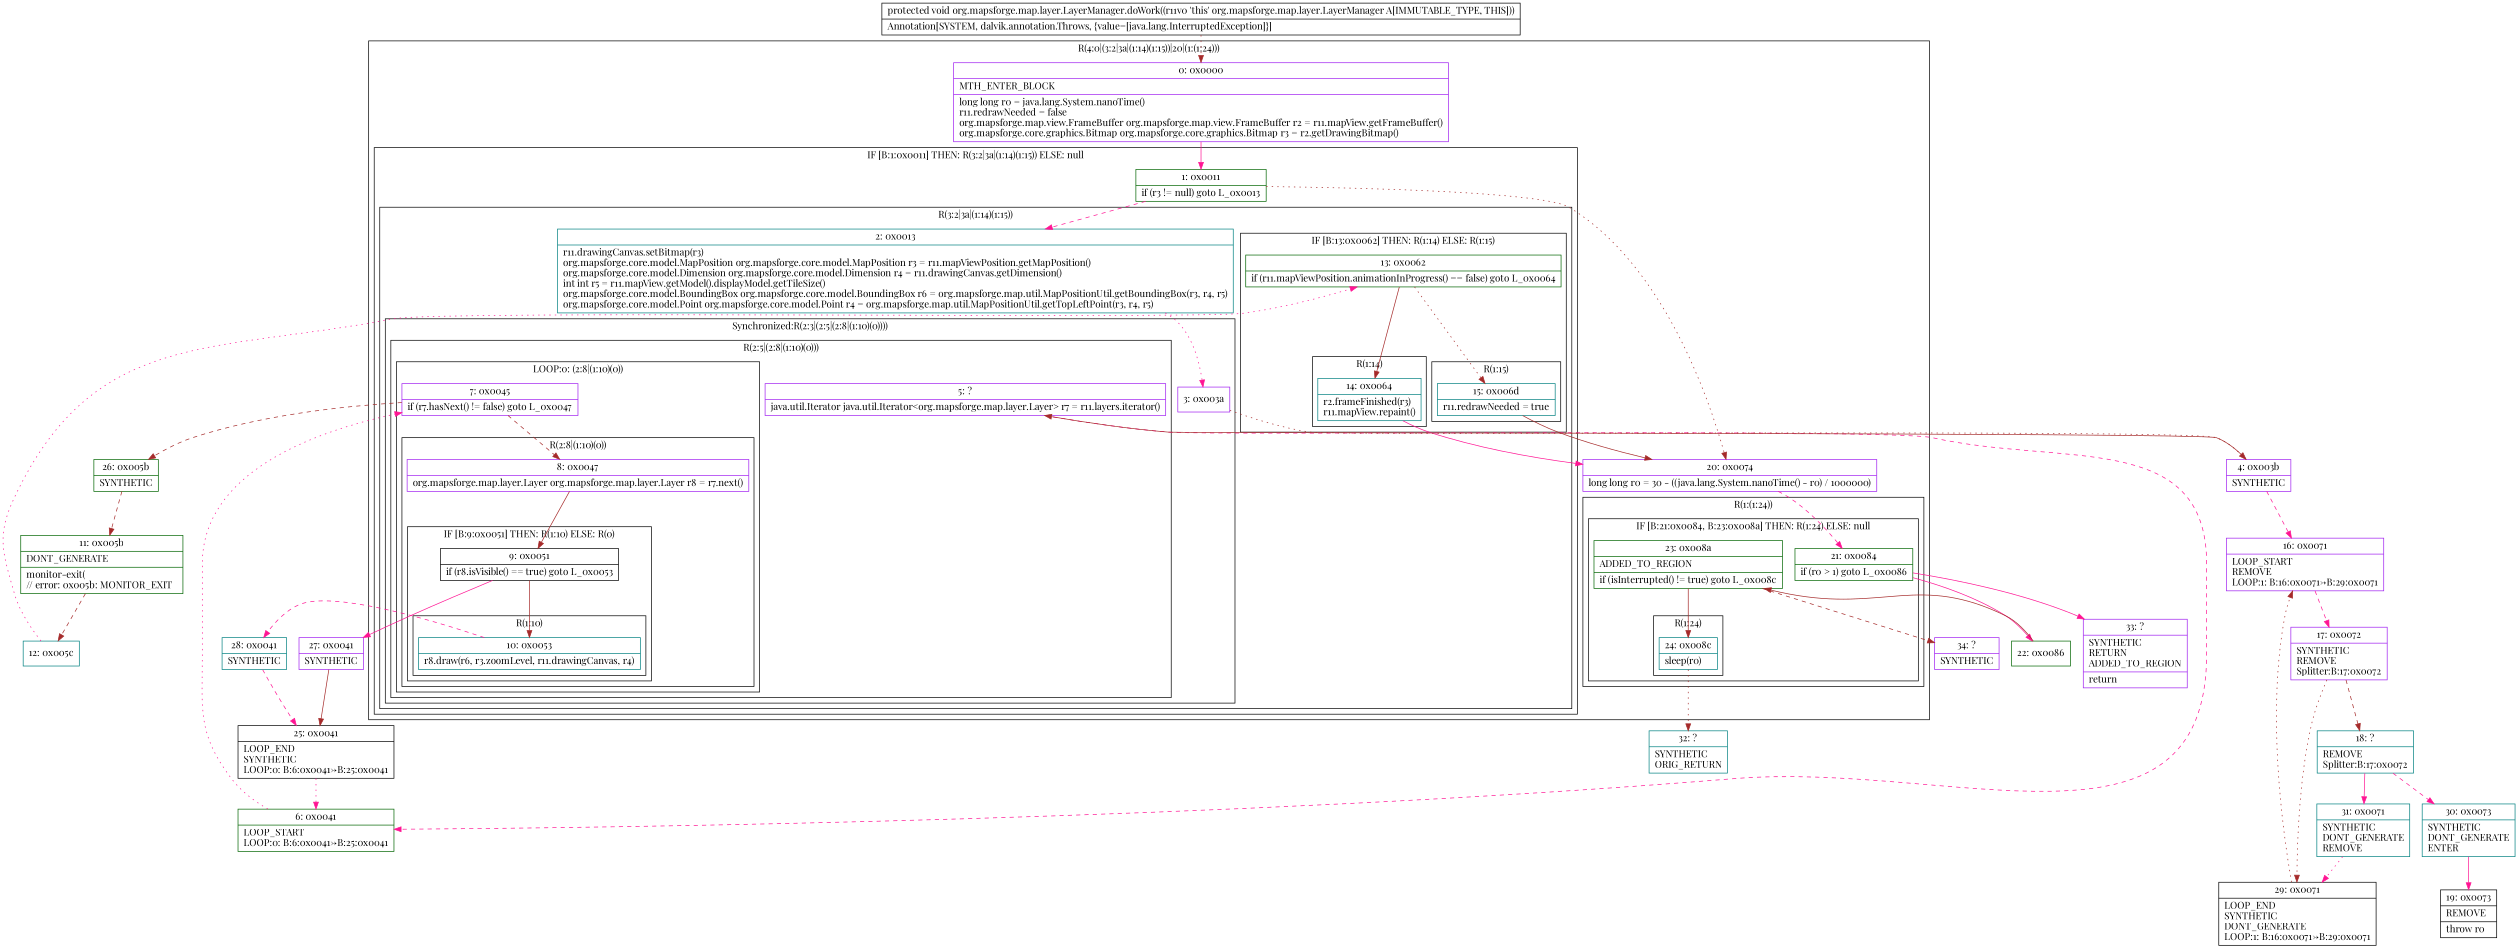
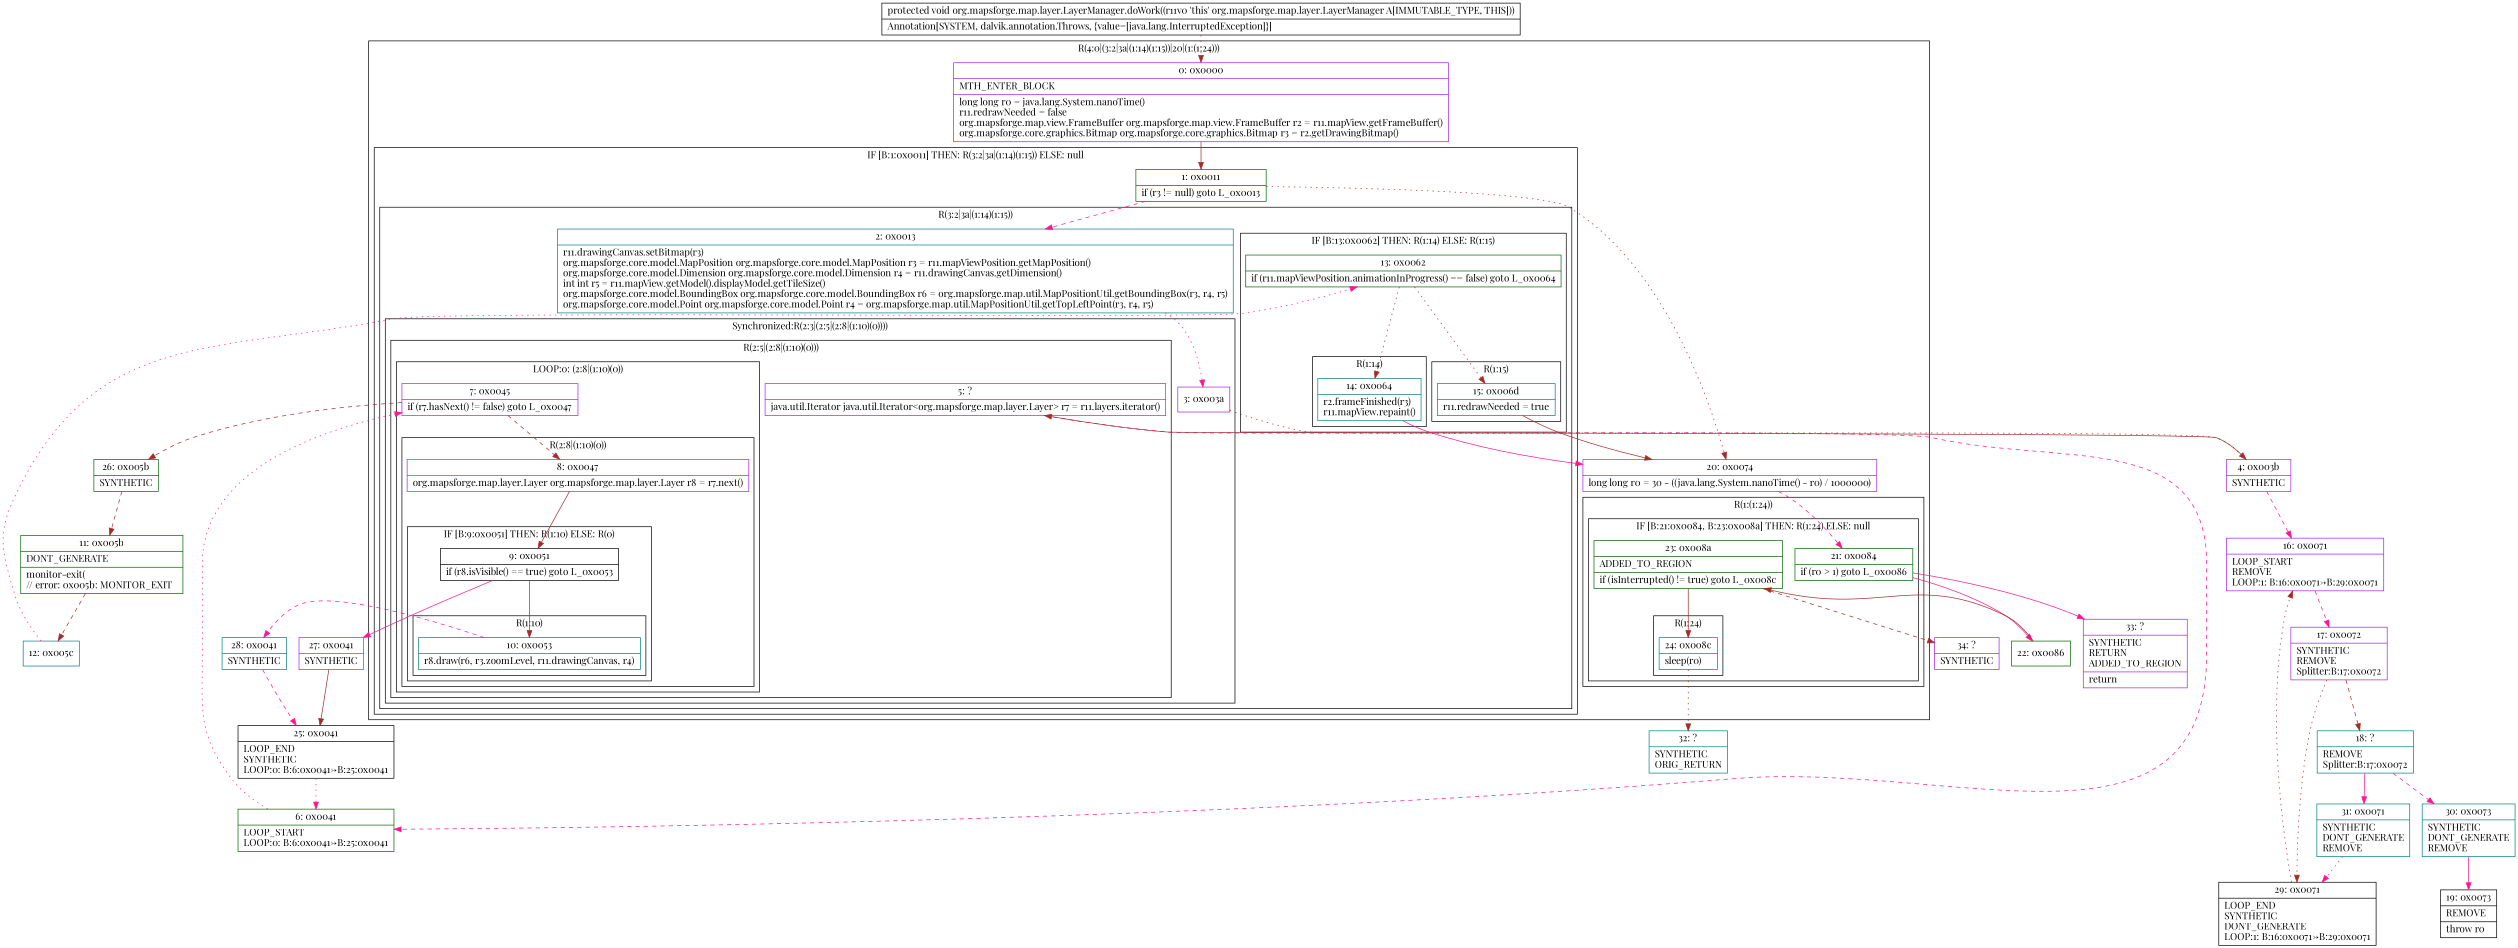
(1201, 152) -> (1201, 152)
(1388, 329) -> (1388, 329)
(2443, 848) -> (2448, 848)
